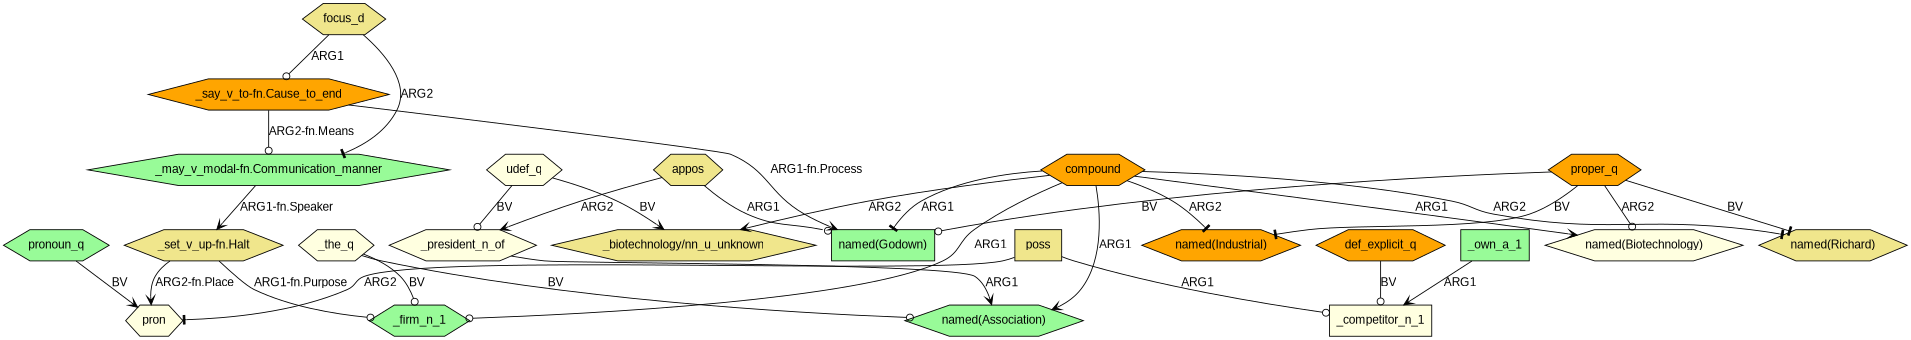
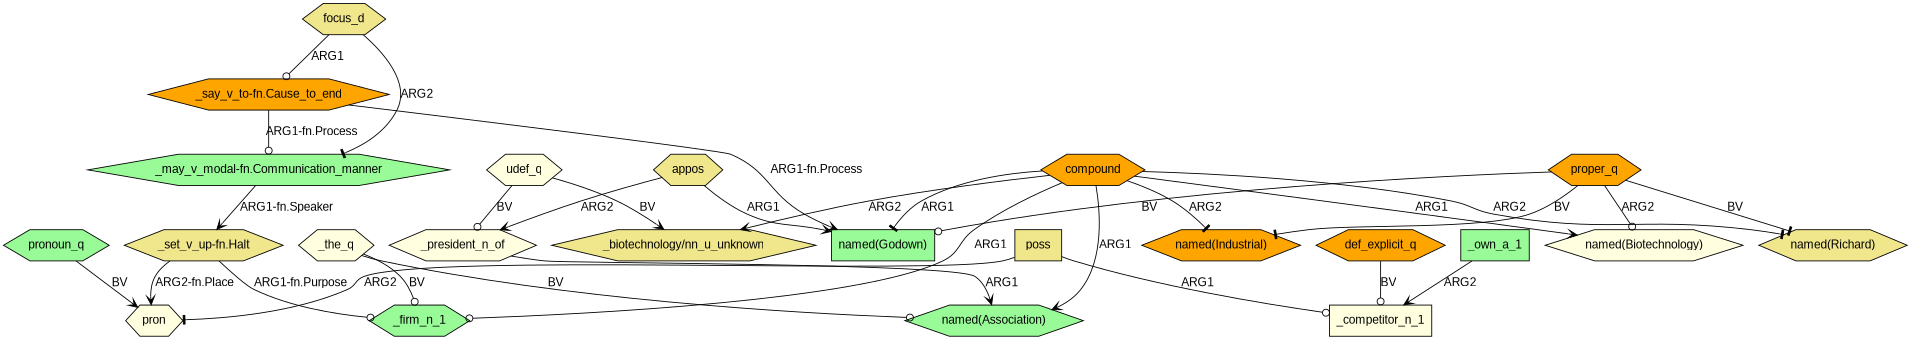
(312, 132) -> (312, 132)
(759, 219) -> (759, 219)
(1460, 283) -> (1460, 283)
